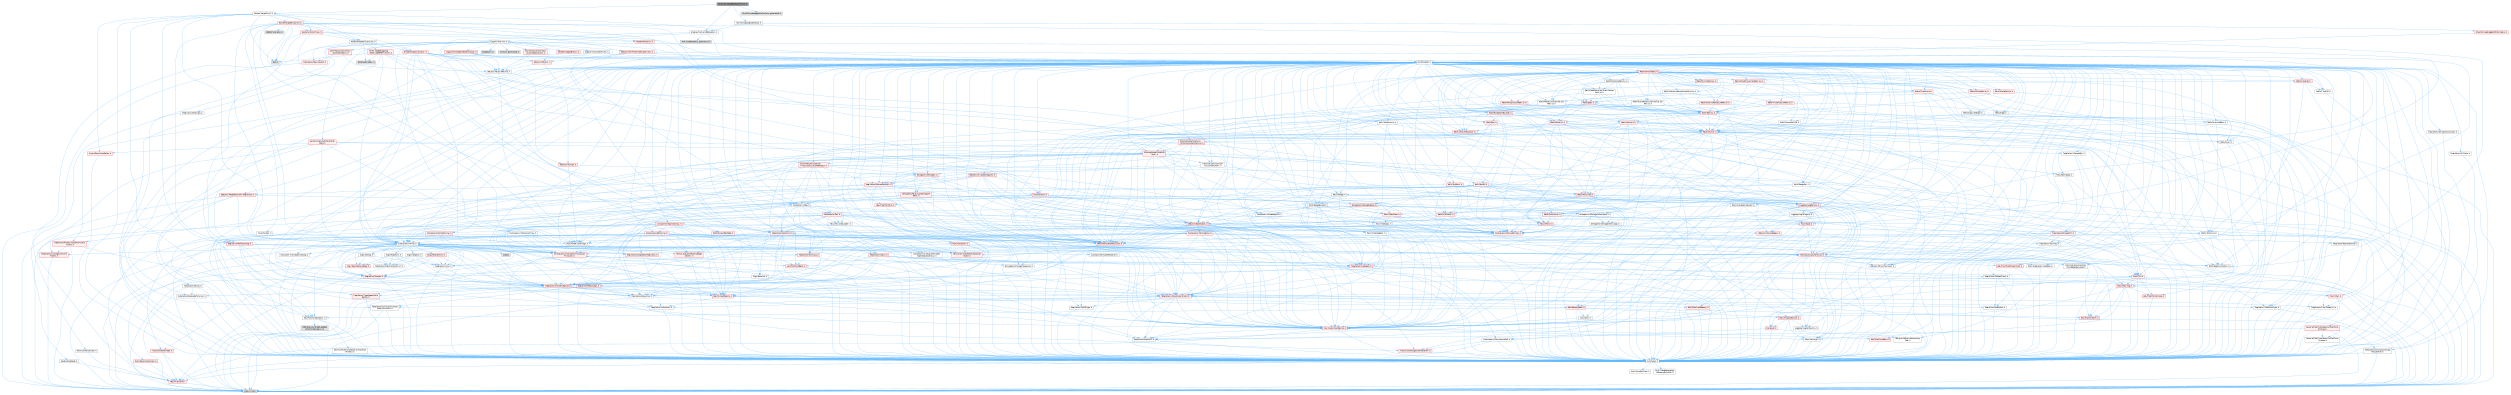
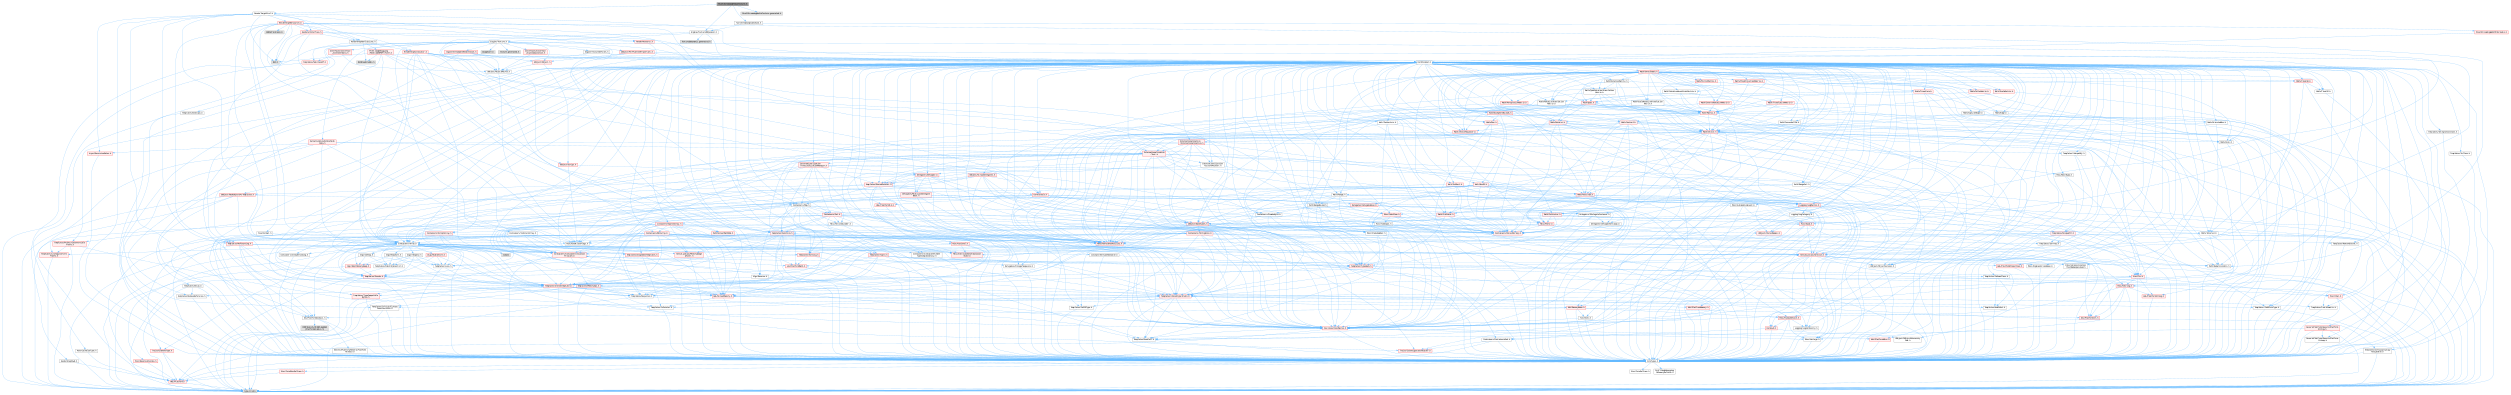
(569, 52) -> none
none -> (292, 372)
